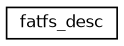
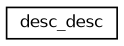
(62, 23) -> (62, 23)
